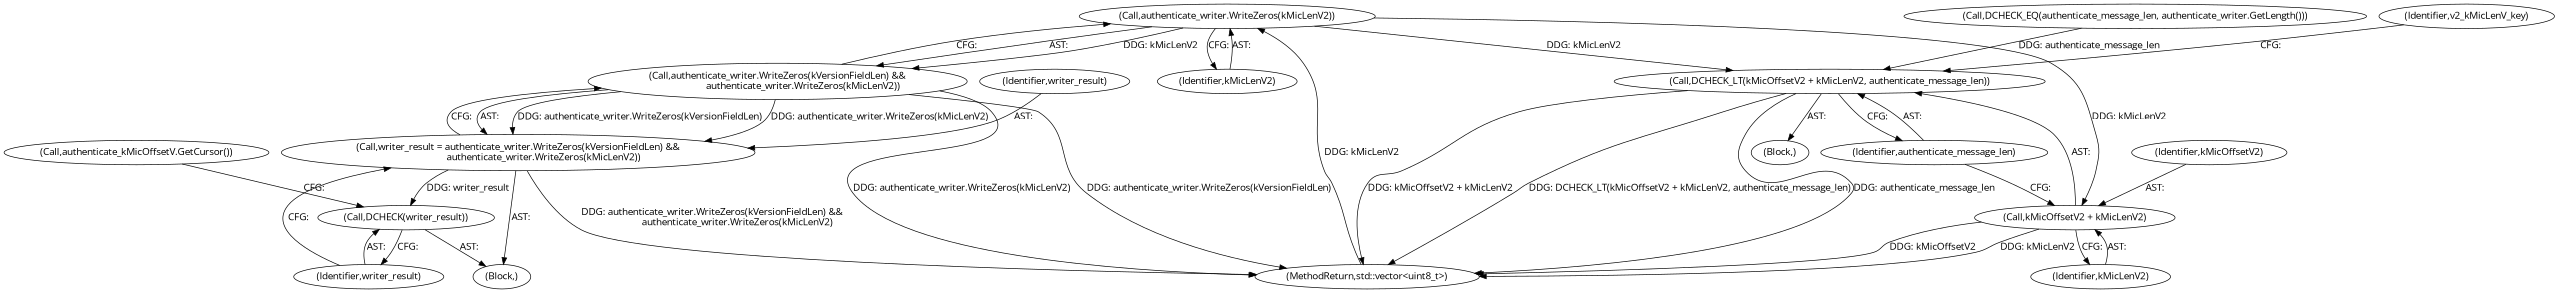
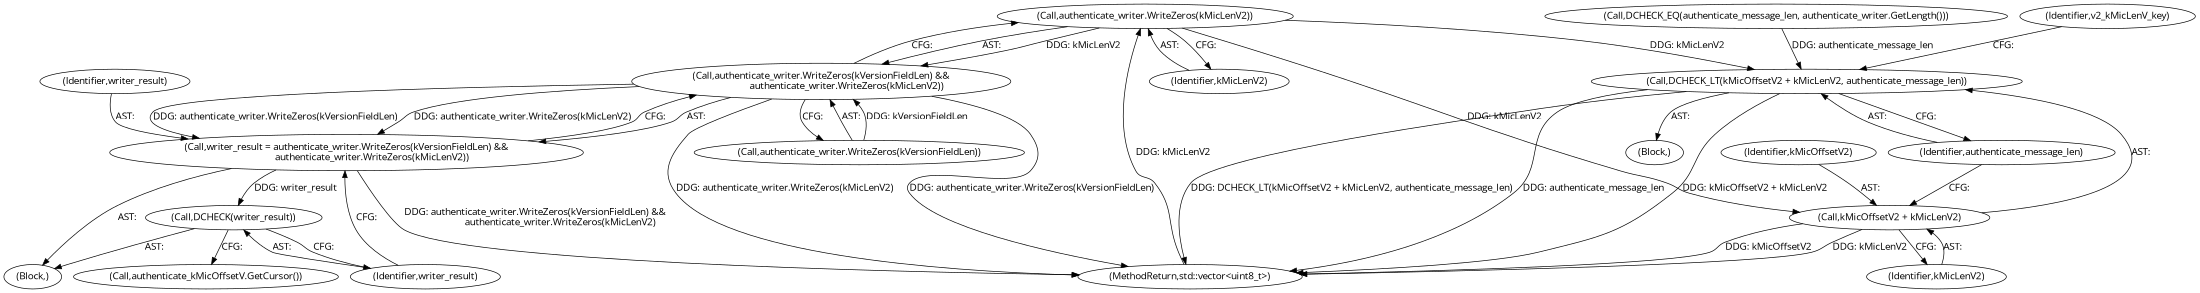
none -> (859, 153)
(269, 185) -> (221, 244)
